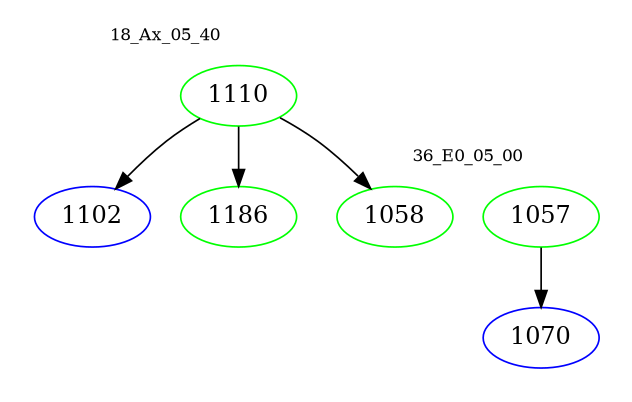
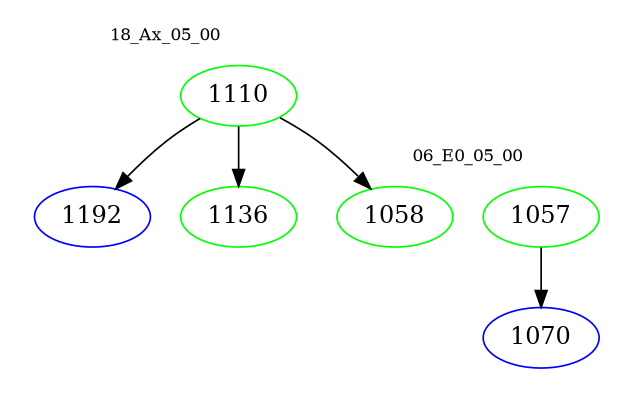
(166, 36) -> (166, 36)
(468, 157) -> (468, 157)
(92, 217) -> (92, 217)
(239, 217) -> (239, 217)
